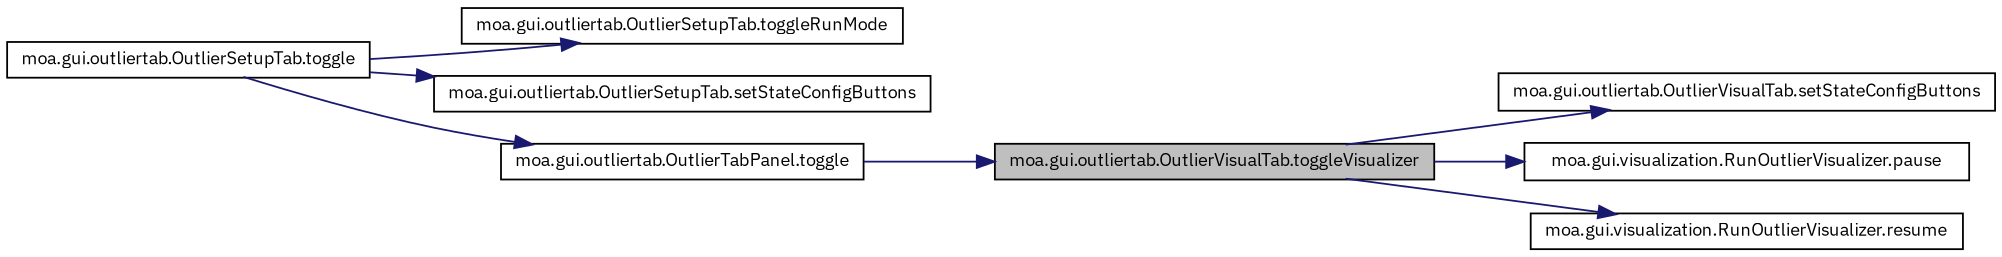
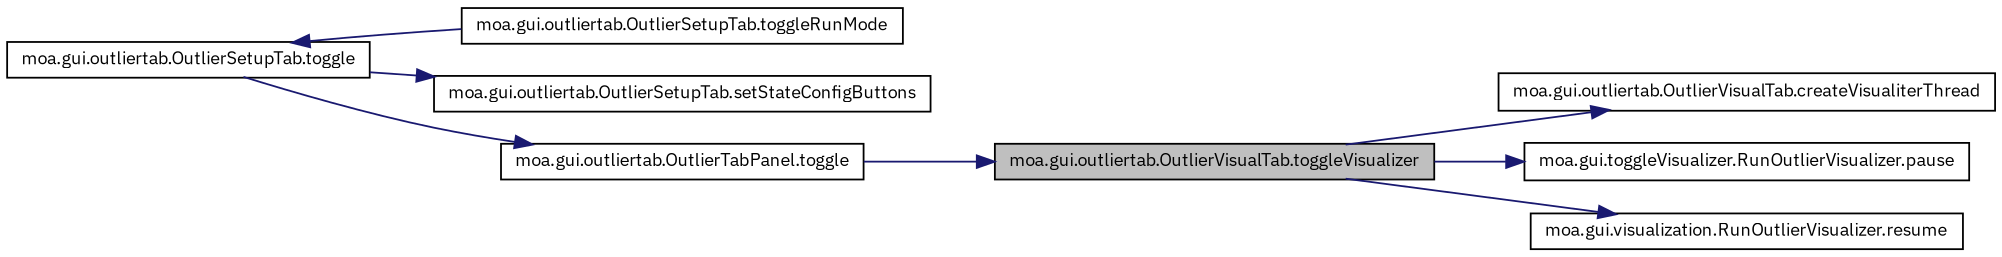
(466, 53) -> (385, 34)
(1747, 92) -> (1747, 92)
(1747, 162) -> (1747, 162)
